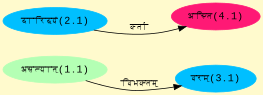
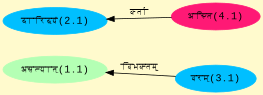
(136, 34) -> (143, 18)
(129, 90) -> (145, 75)
